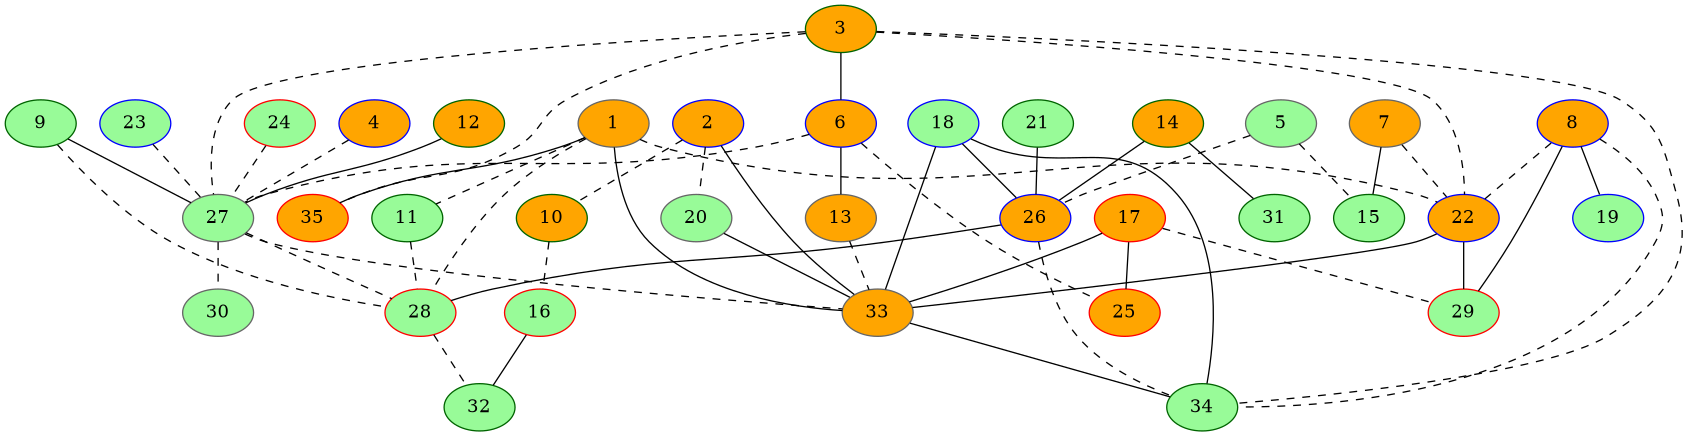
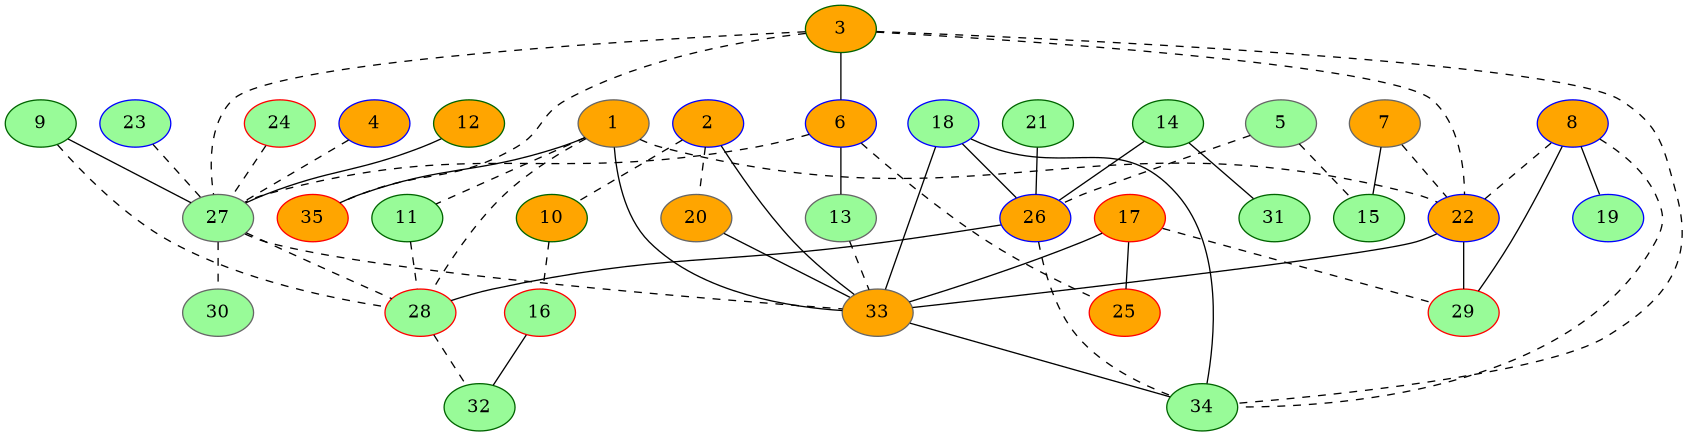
(1168, 124) -> (1168, 124)
(696, 218) -> (696, 218)
(841, 218) -> (841, 218)
